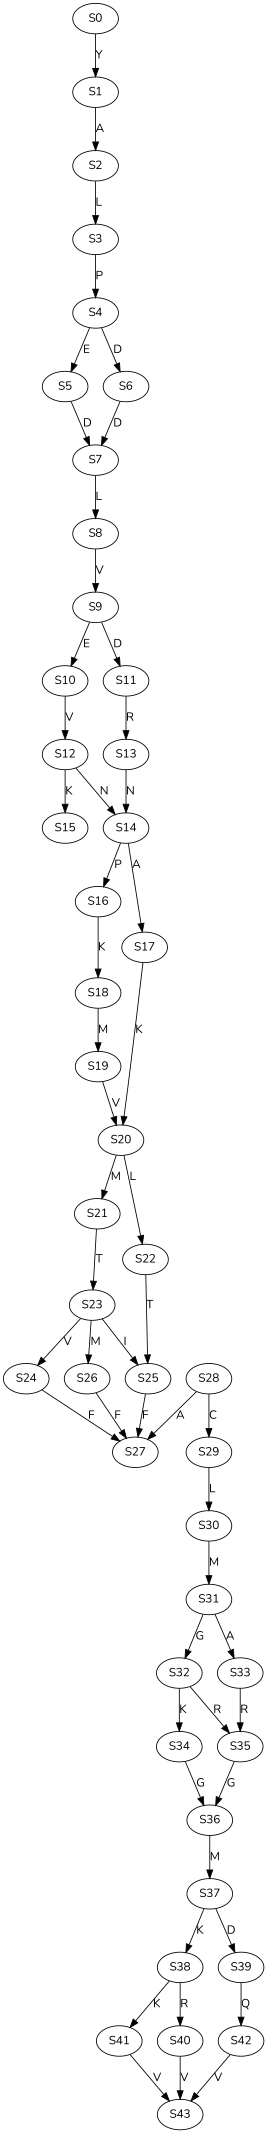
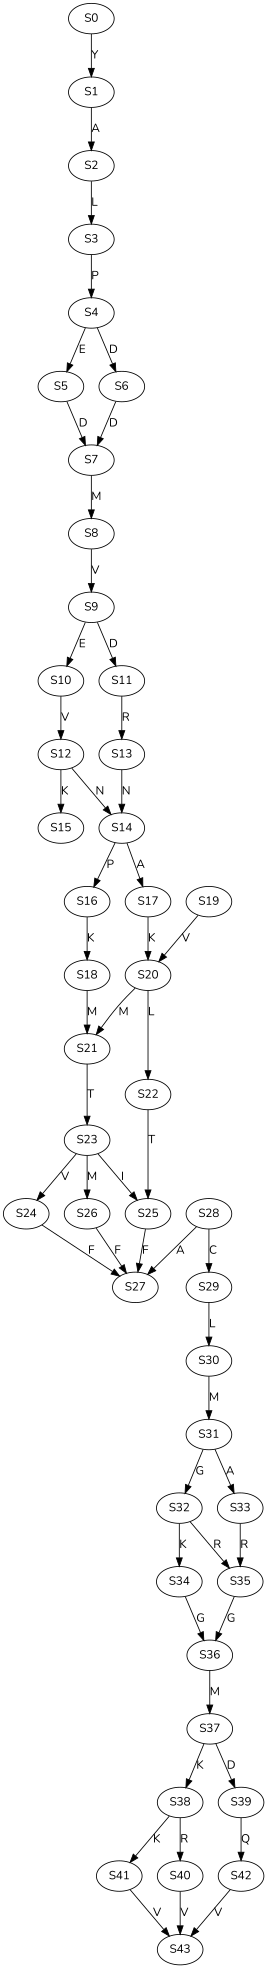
(99, 497) -> (97, 497)
(98, 1026) -> (87, 1008)
